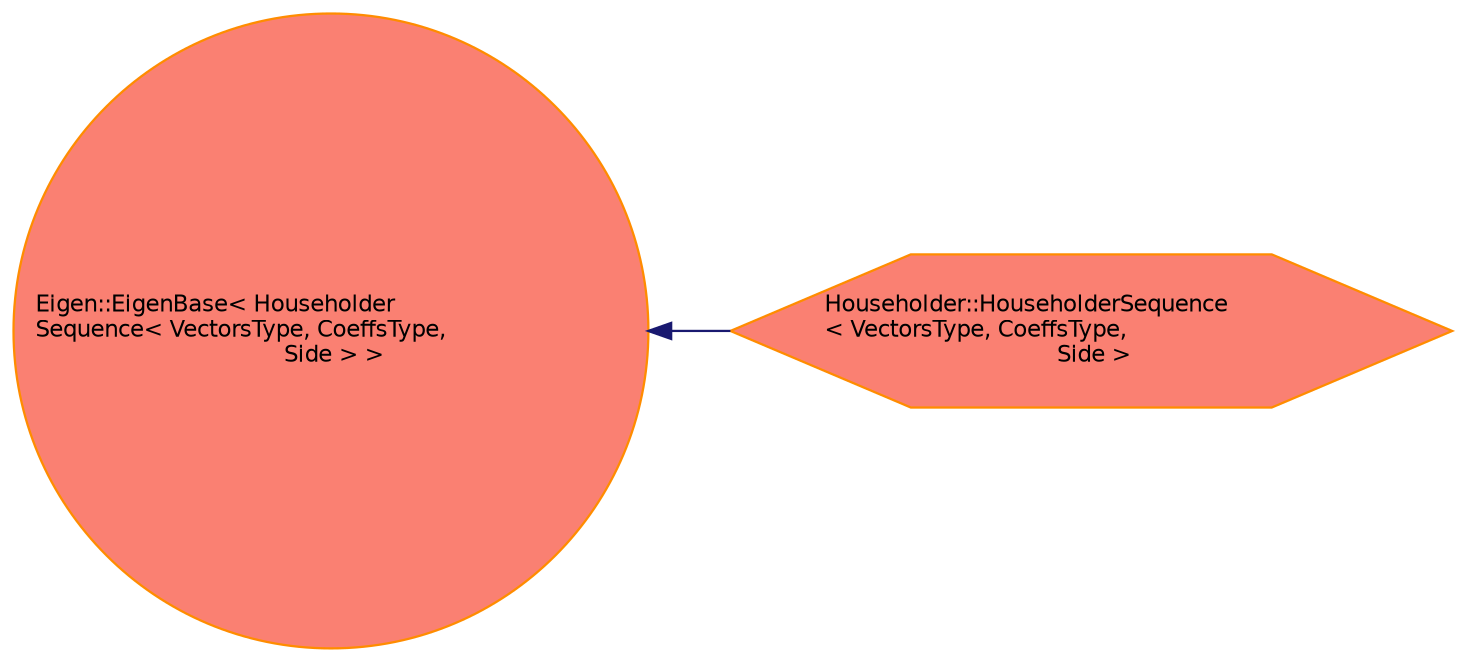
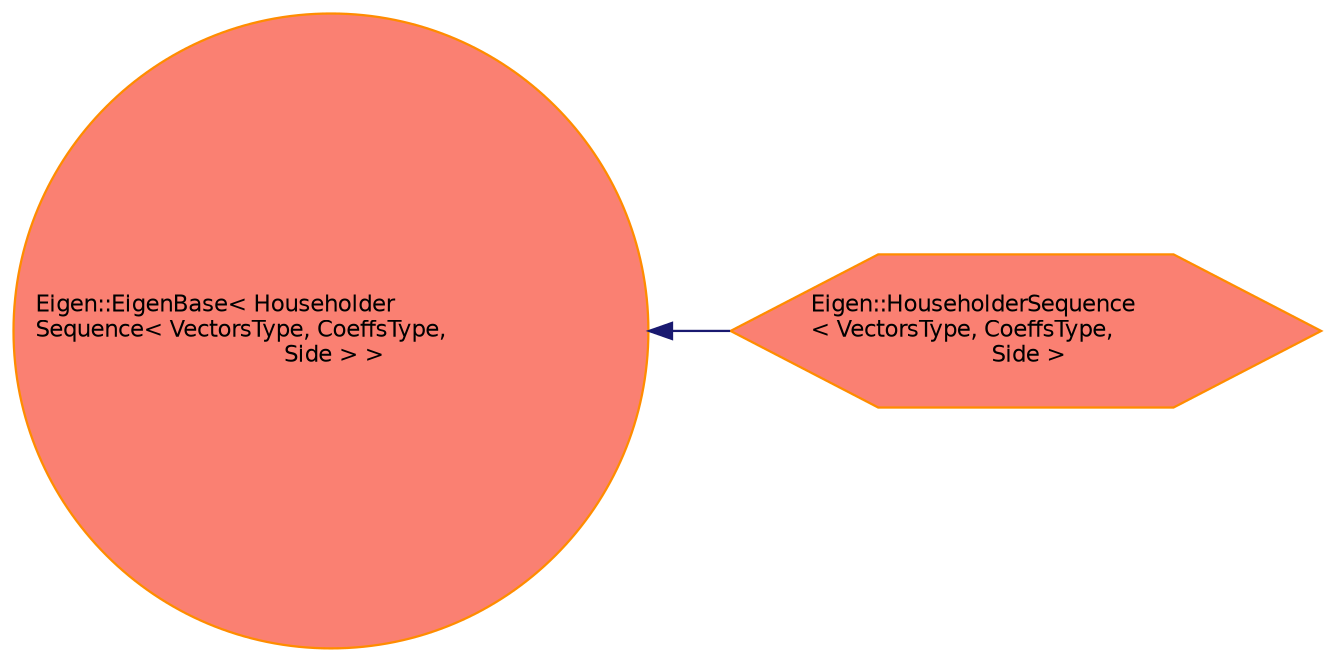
(1091, 331) -> (1026, 331)
